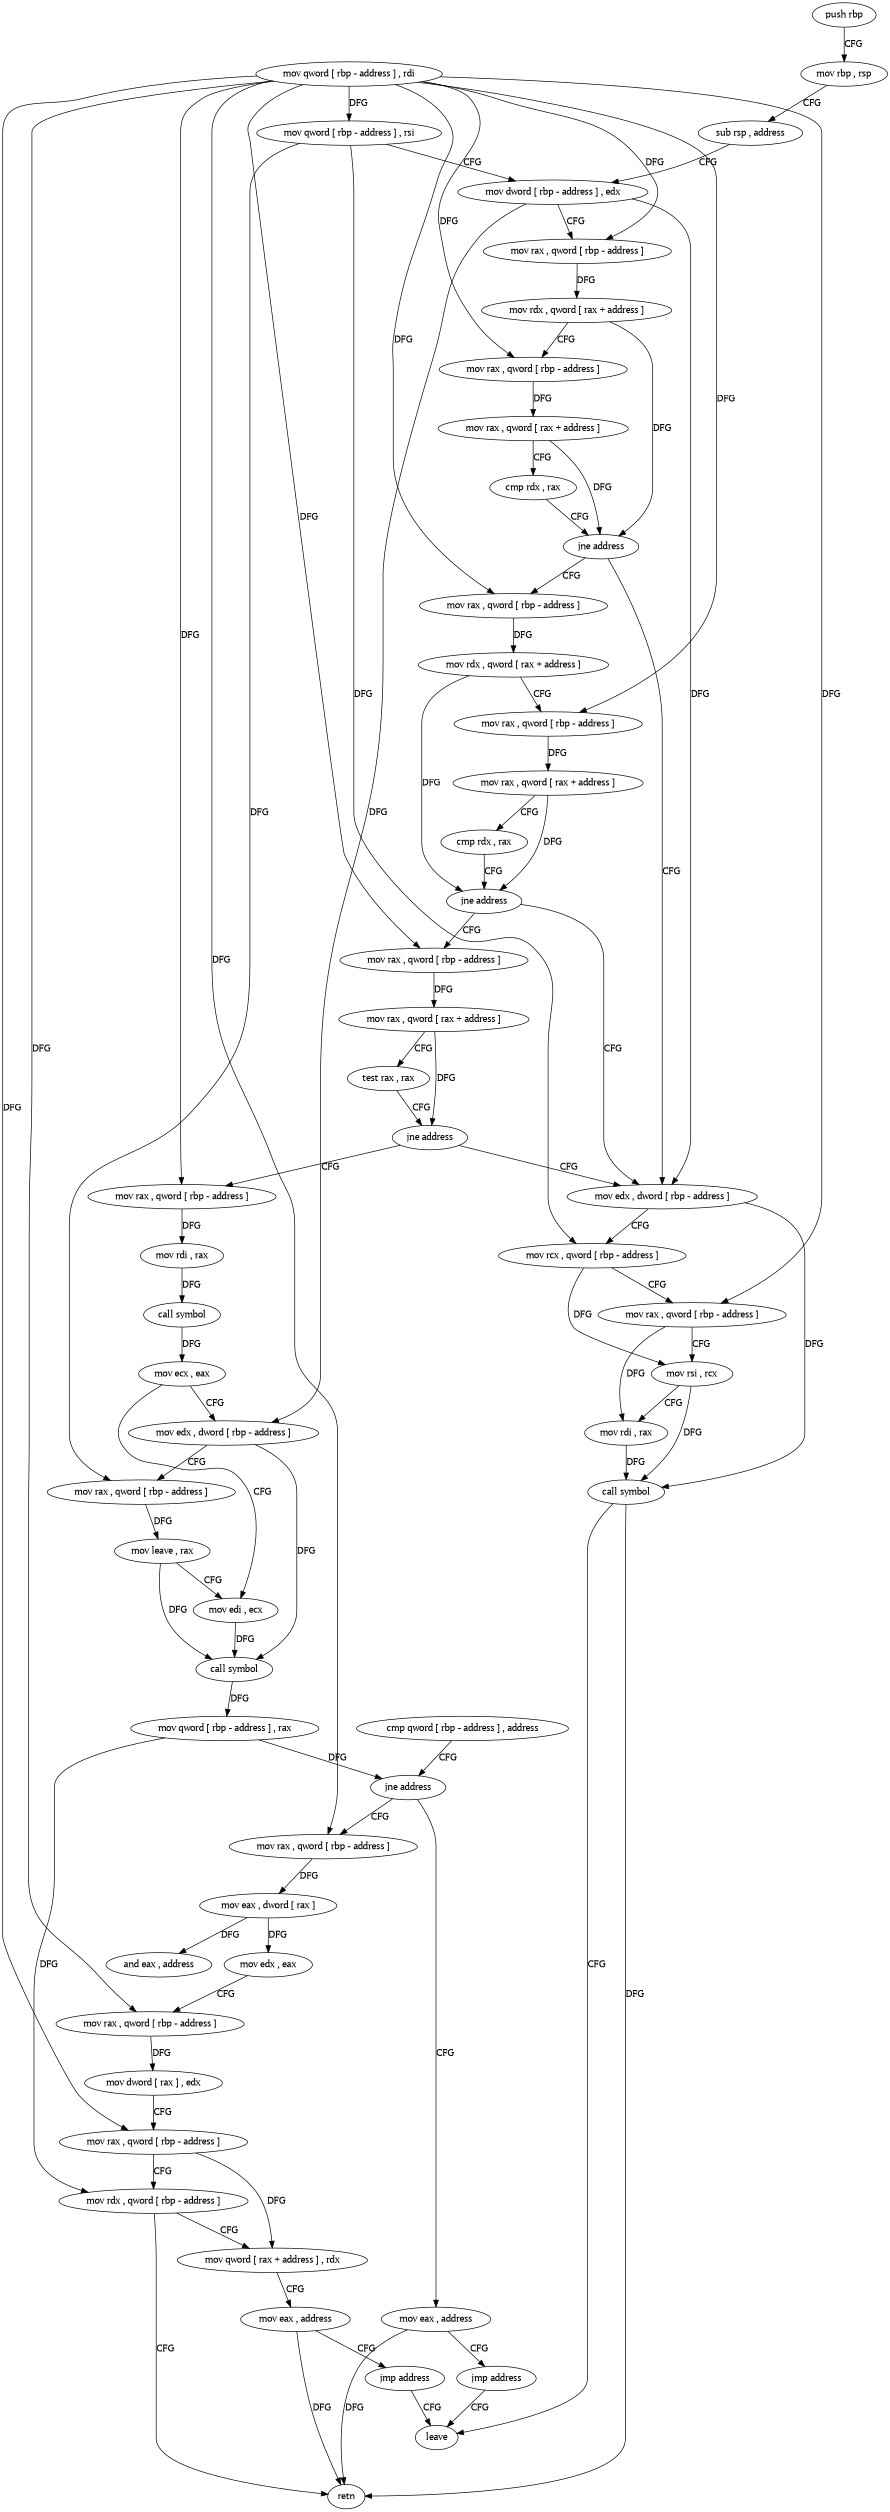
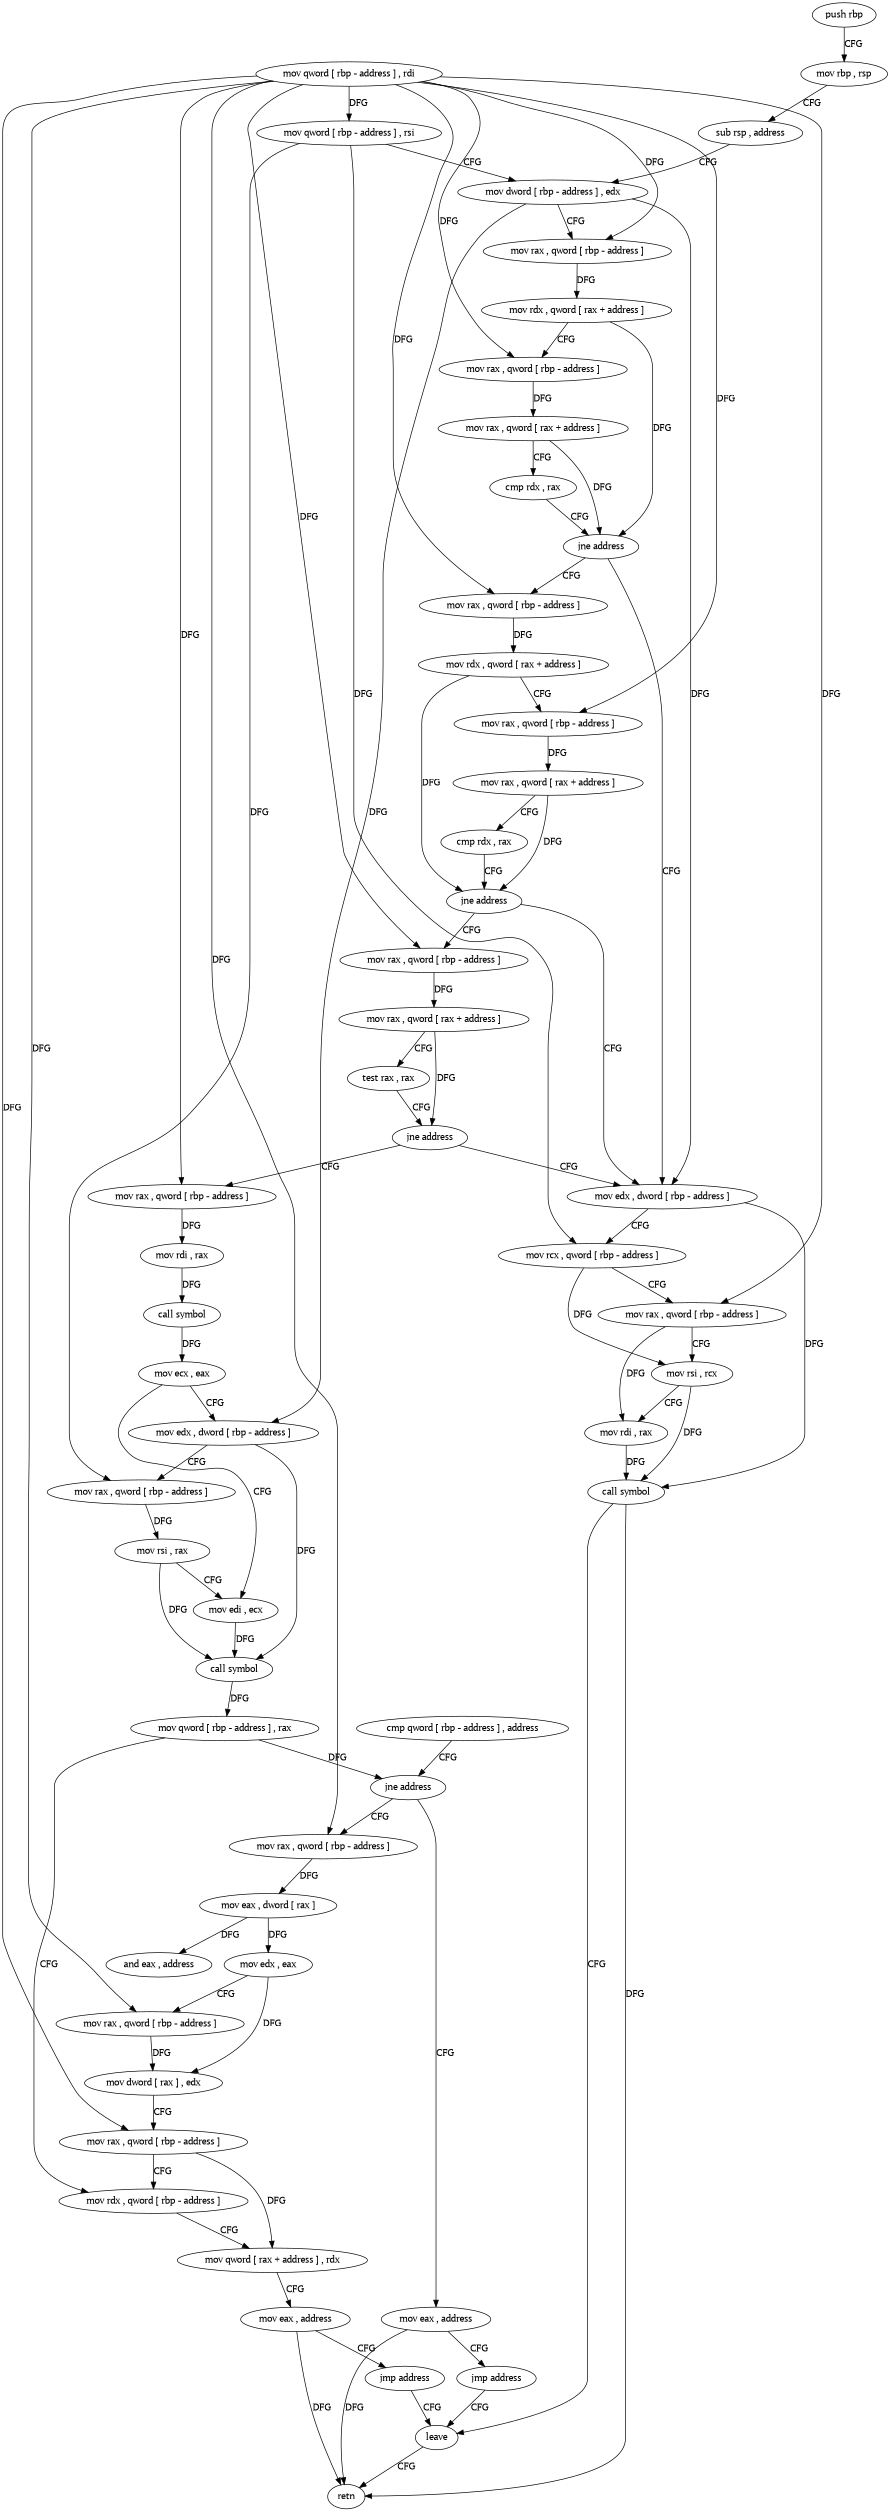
(162, 1551) -> (162, 1551)
(49, 1965) -> (49, 1965)
none -> (250, 2036)
(156, 2416) -> (394, 2465)
